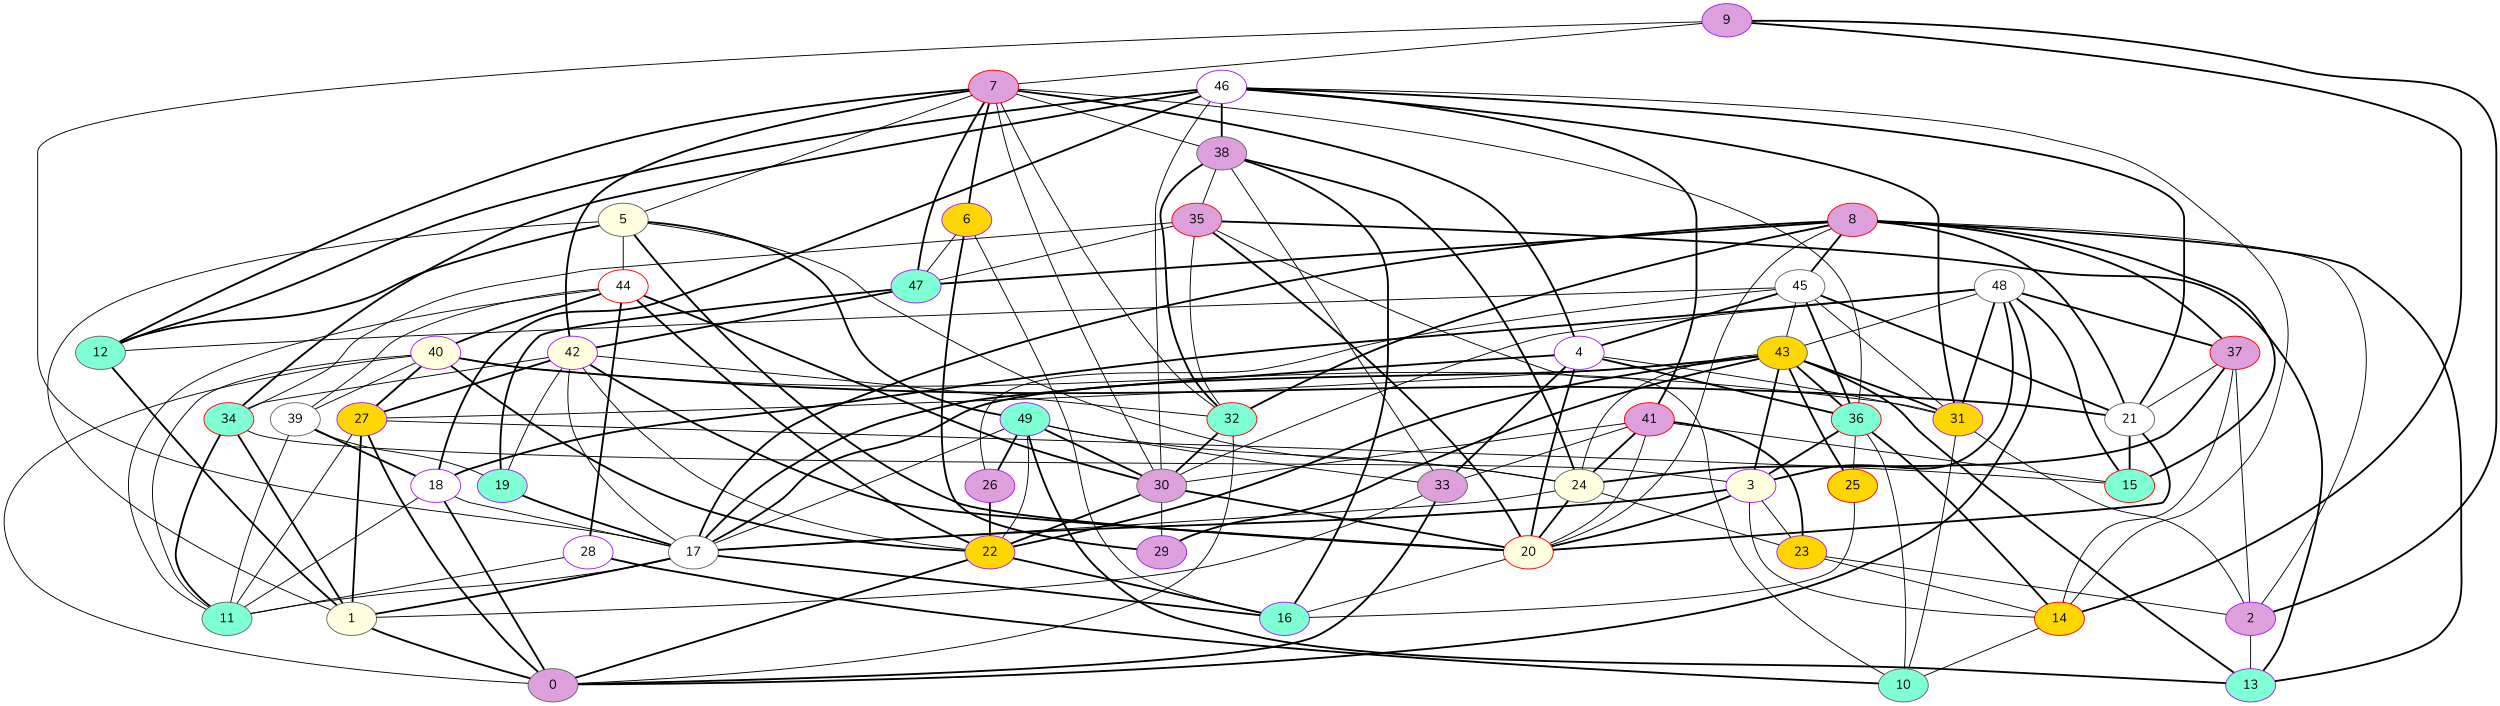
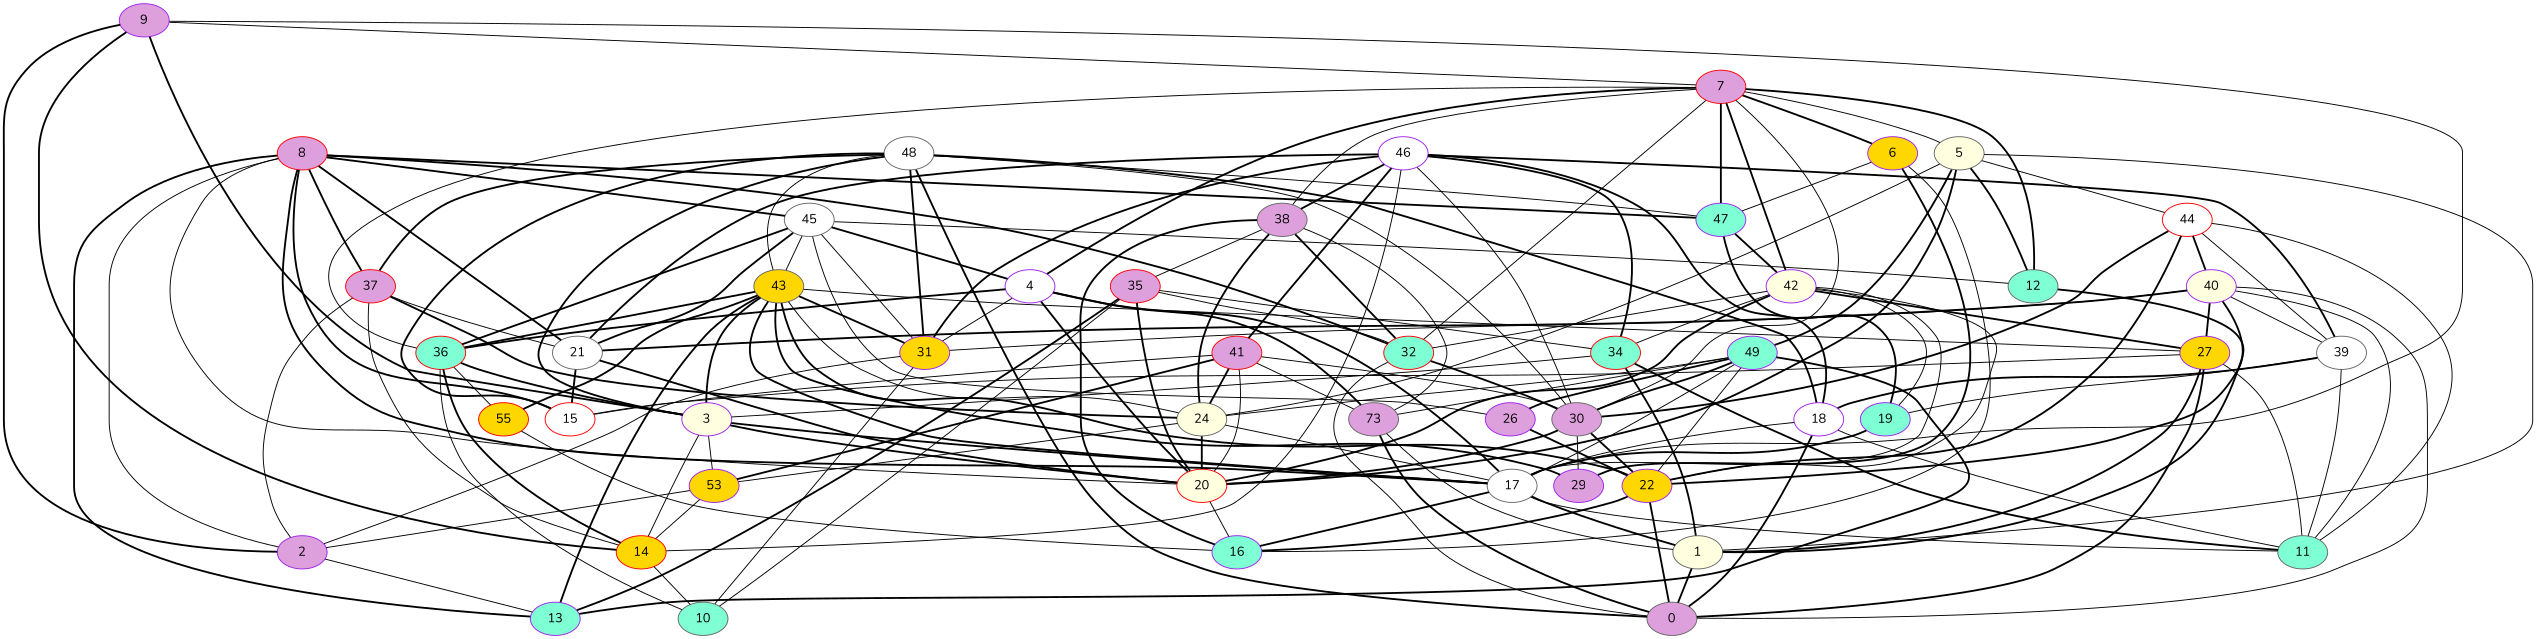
(675, 165) -> (1890, 176)
(1056, 253) -> (1297, 180)
none -> (343, 329)
(1442, 486) -> (1374, 419)
(1853, 486) -> (504, 419)
(2130, 486) -> (570, 419)
(588, 552) -> none
(1802, 552) -> (714, 486)
